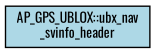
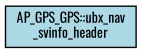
(78, 27) -> (71, 27)
